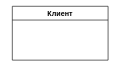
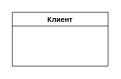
(60, 33) -> (60, 39)
